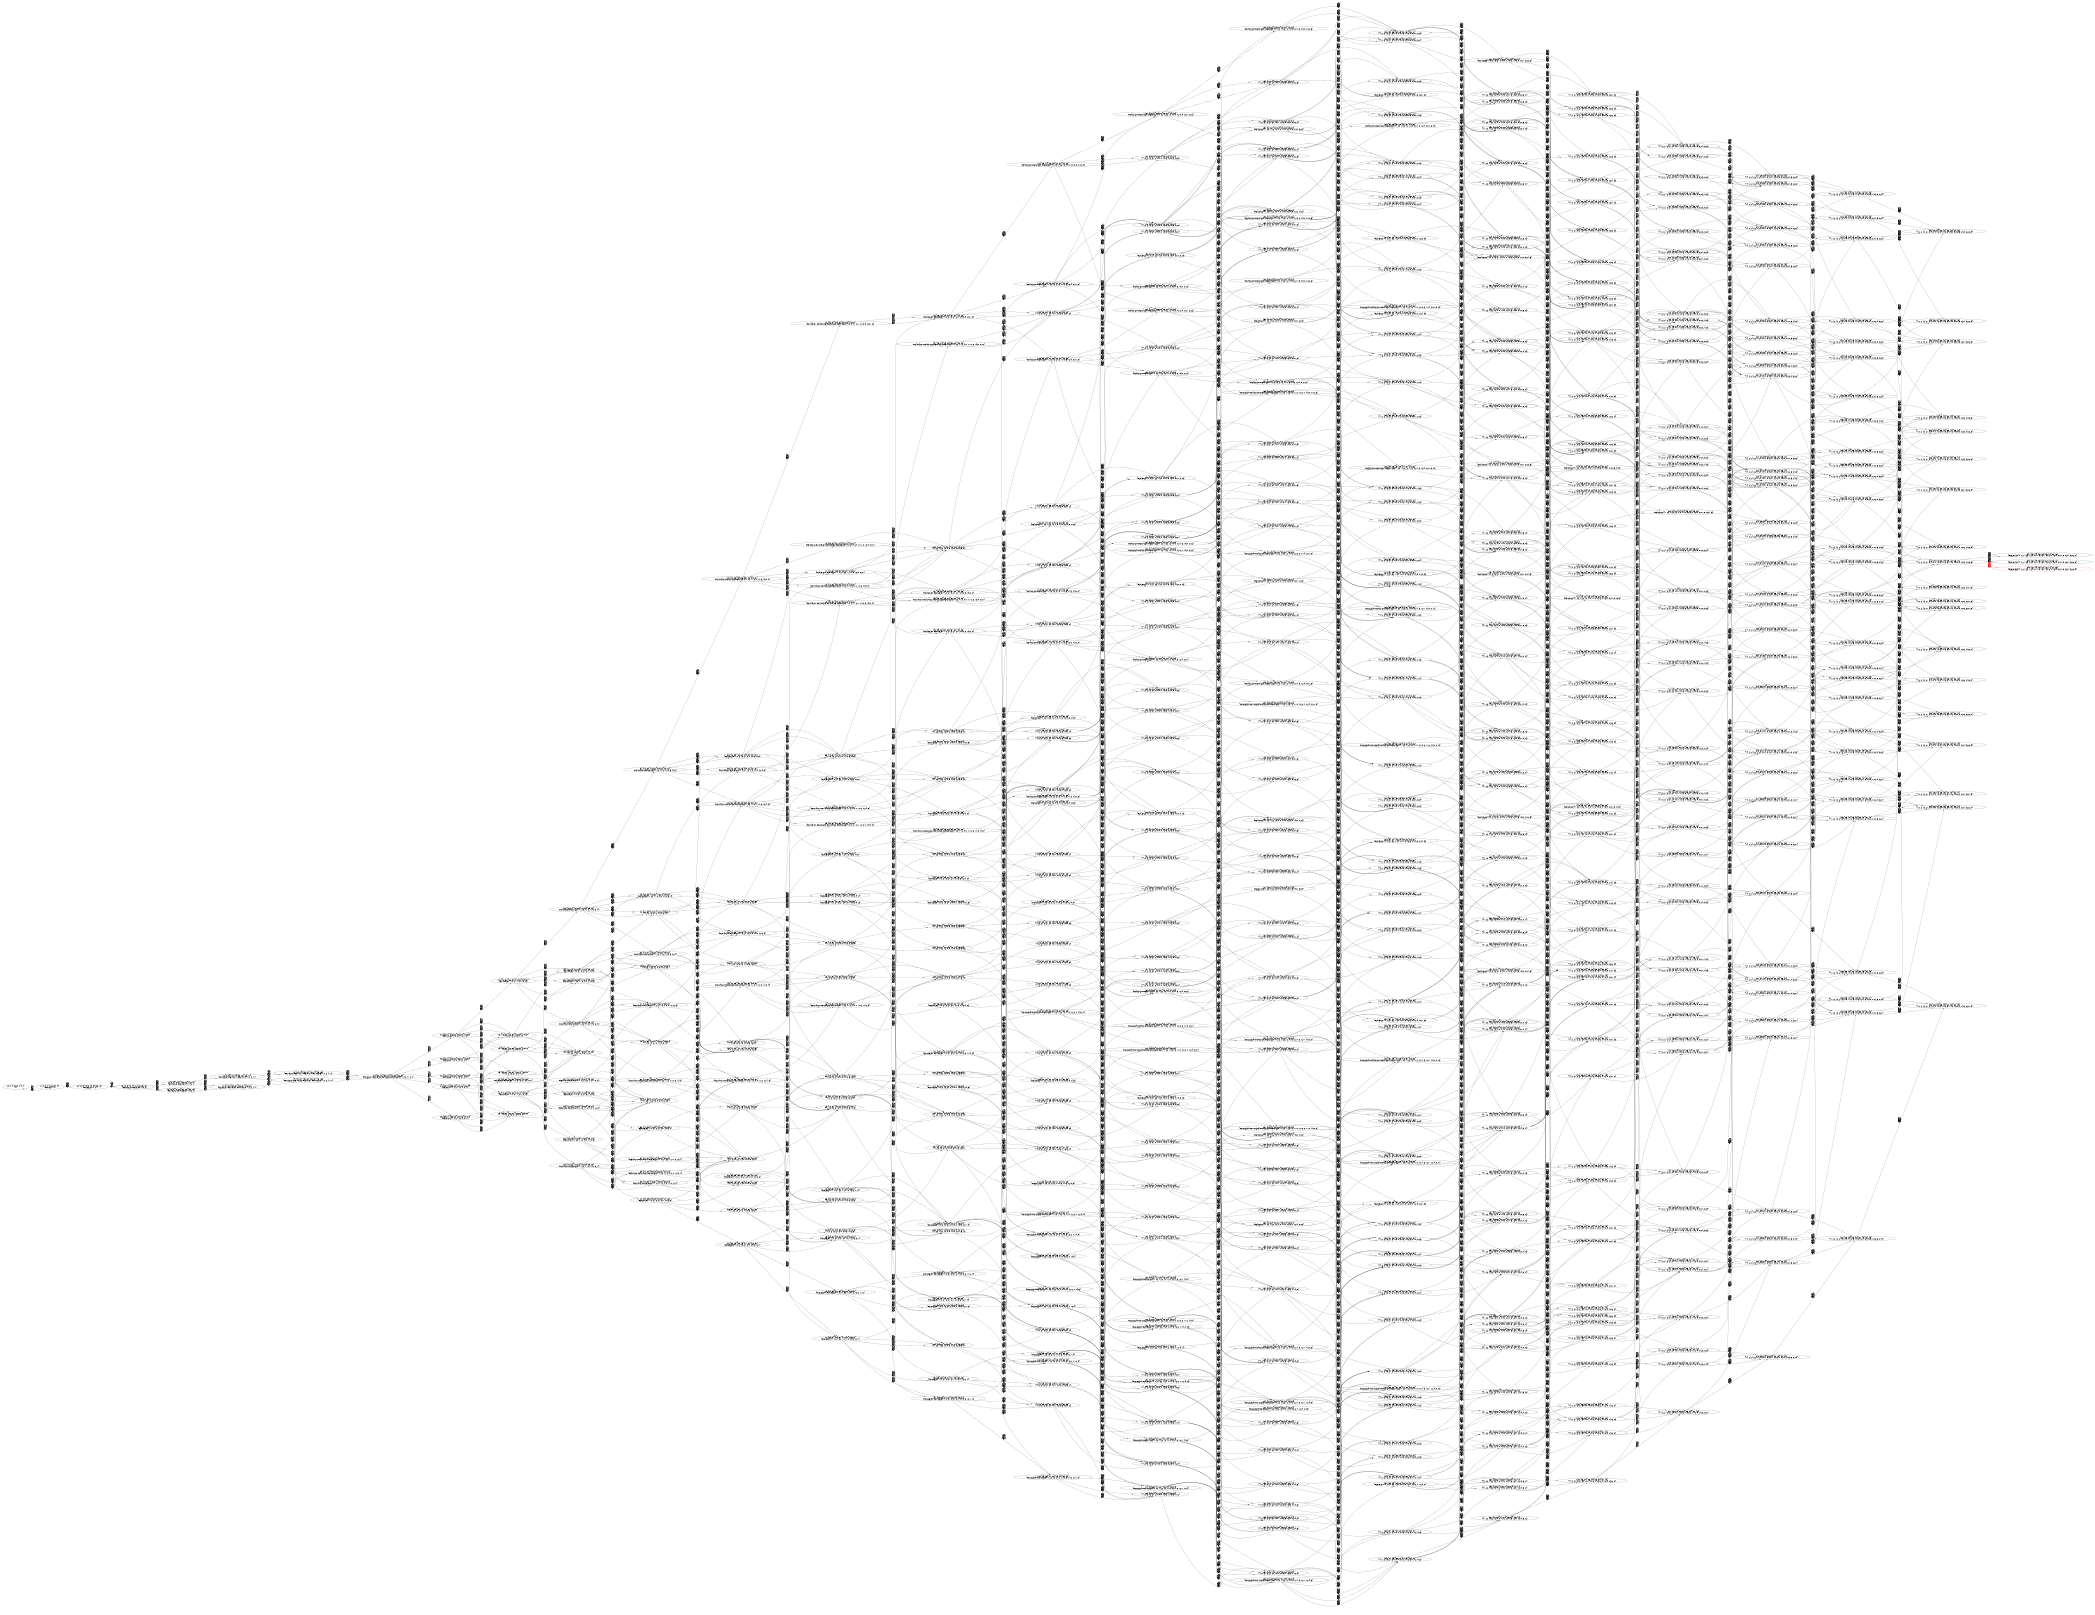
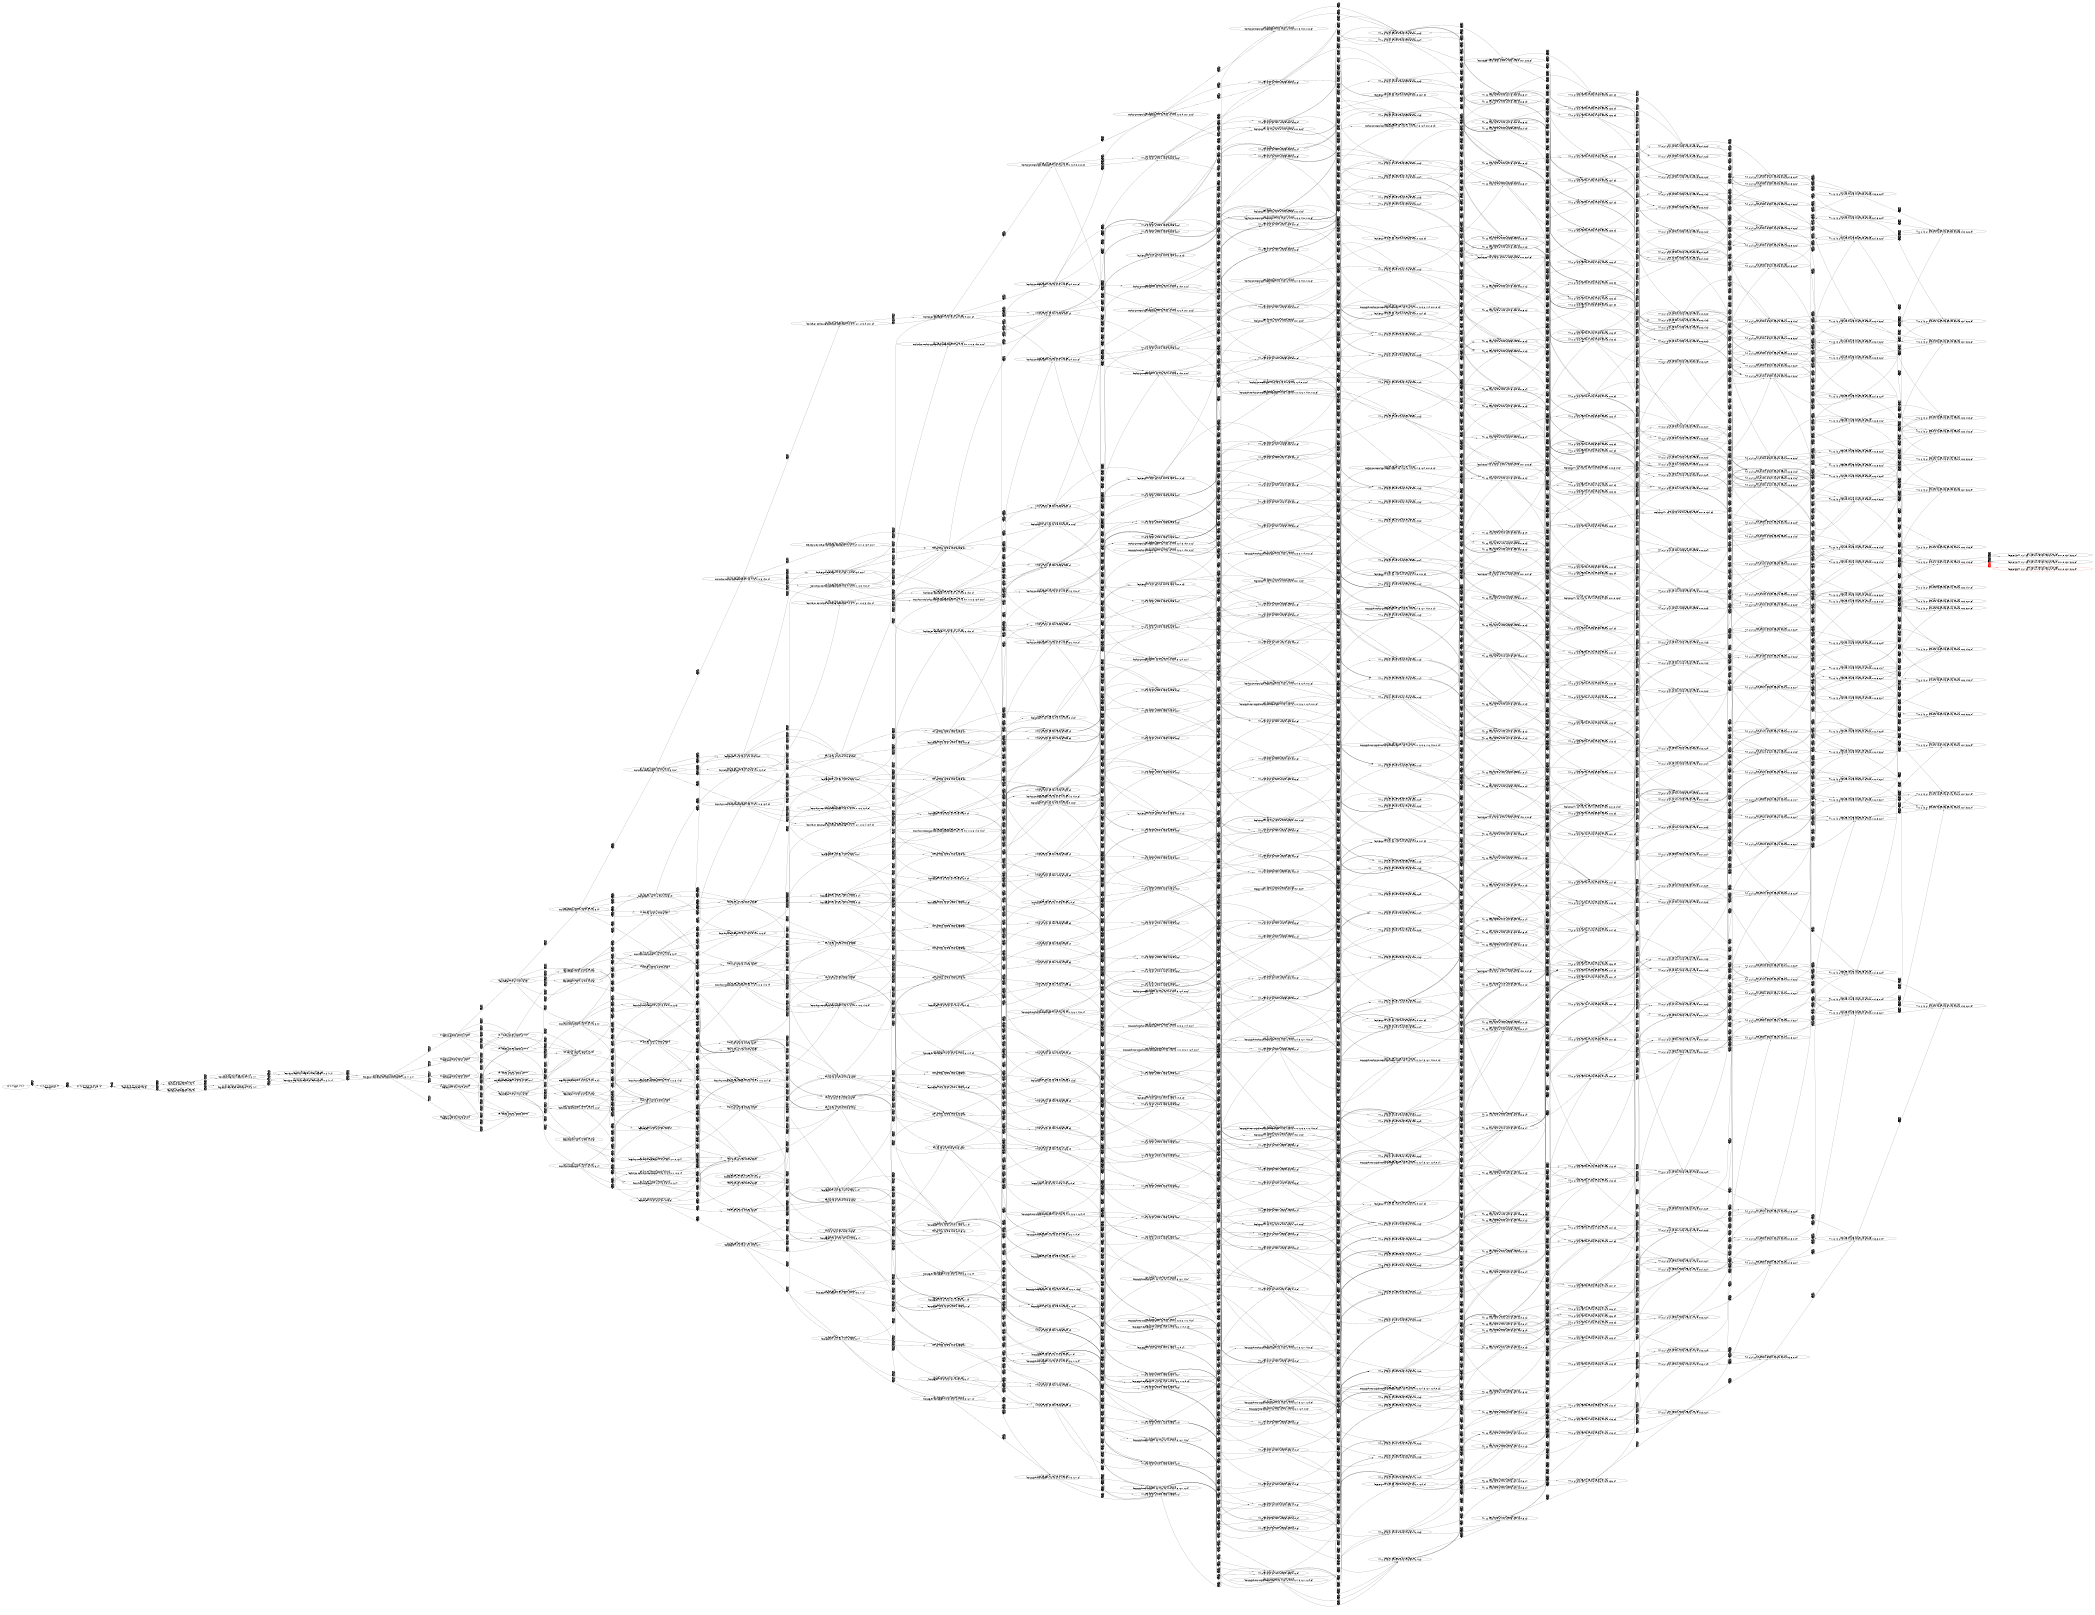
(34, 1091) -> (32, 1085)
